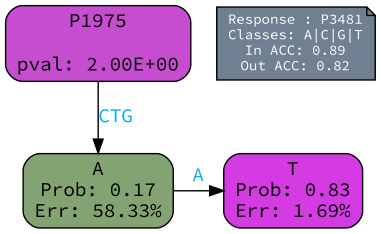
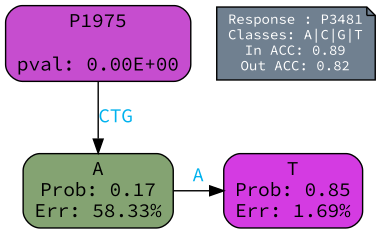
(98, 43) -> (98, 43)
(293, 191) -> (293, 191)
